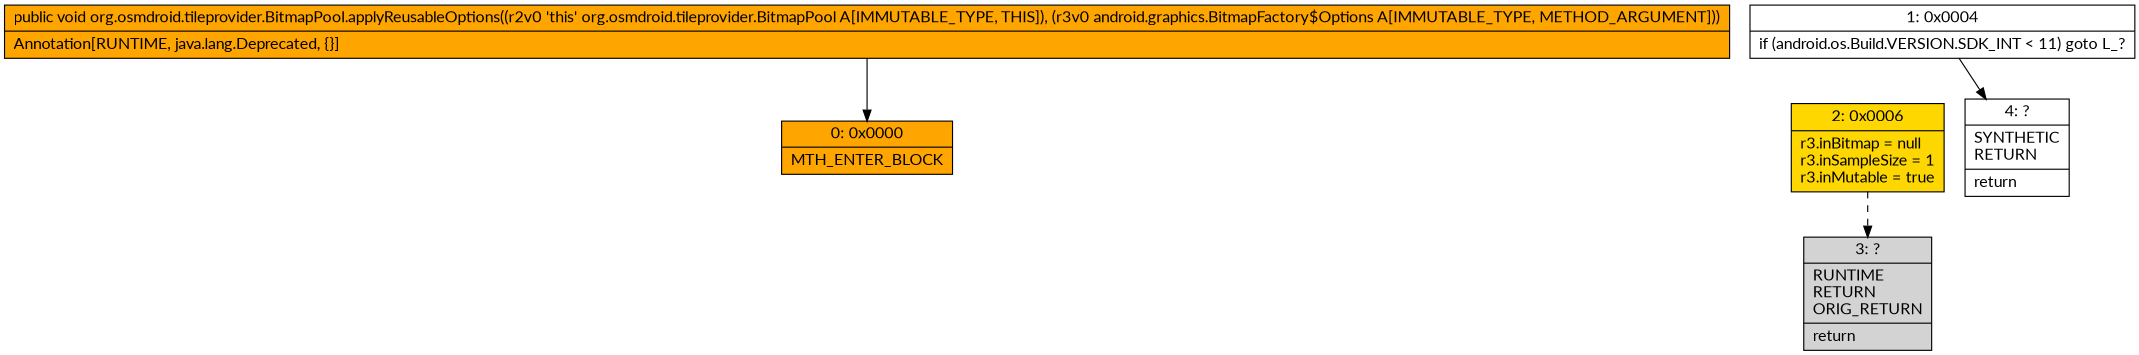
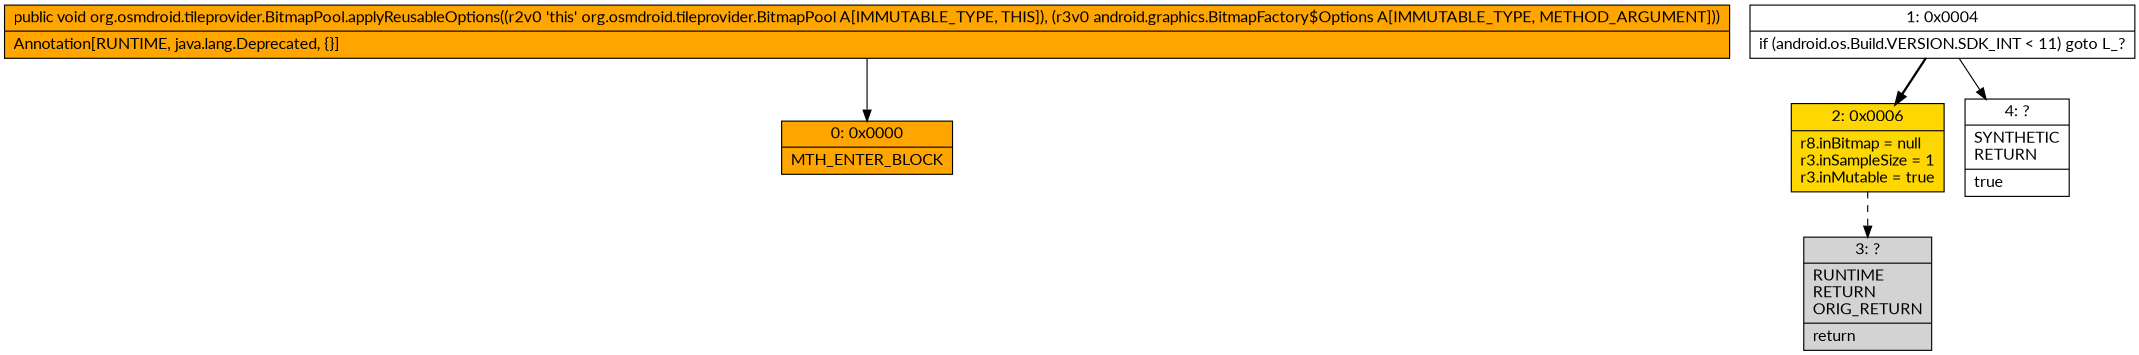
none -> (1914, 76)
(1861, 144) -> (1861, 144)
(1996, 182) -> (1989, 182)
